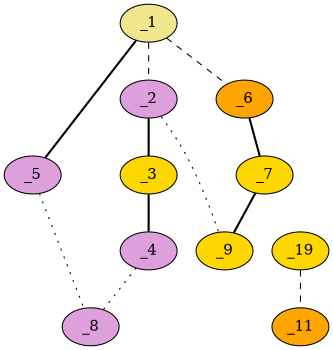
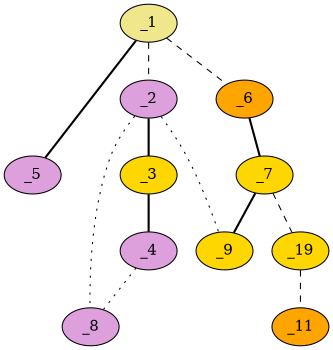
none -> (282, 213)
(62, 251) -> (97, 208)
